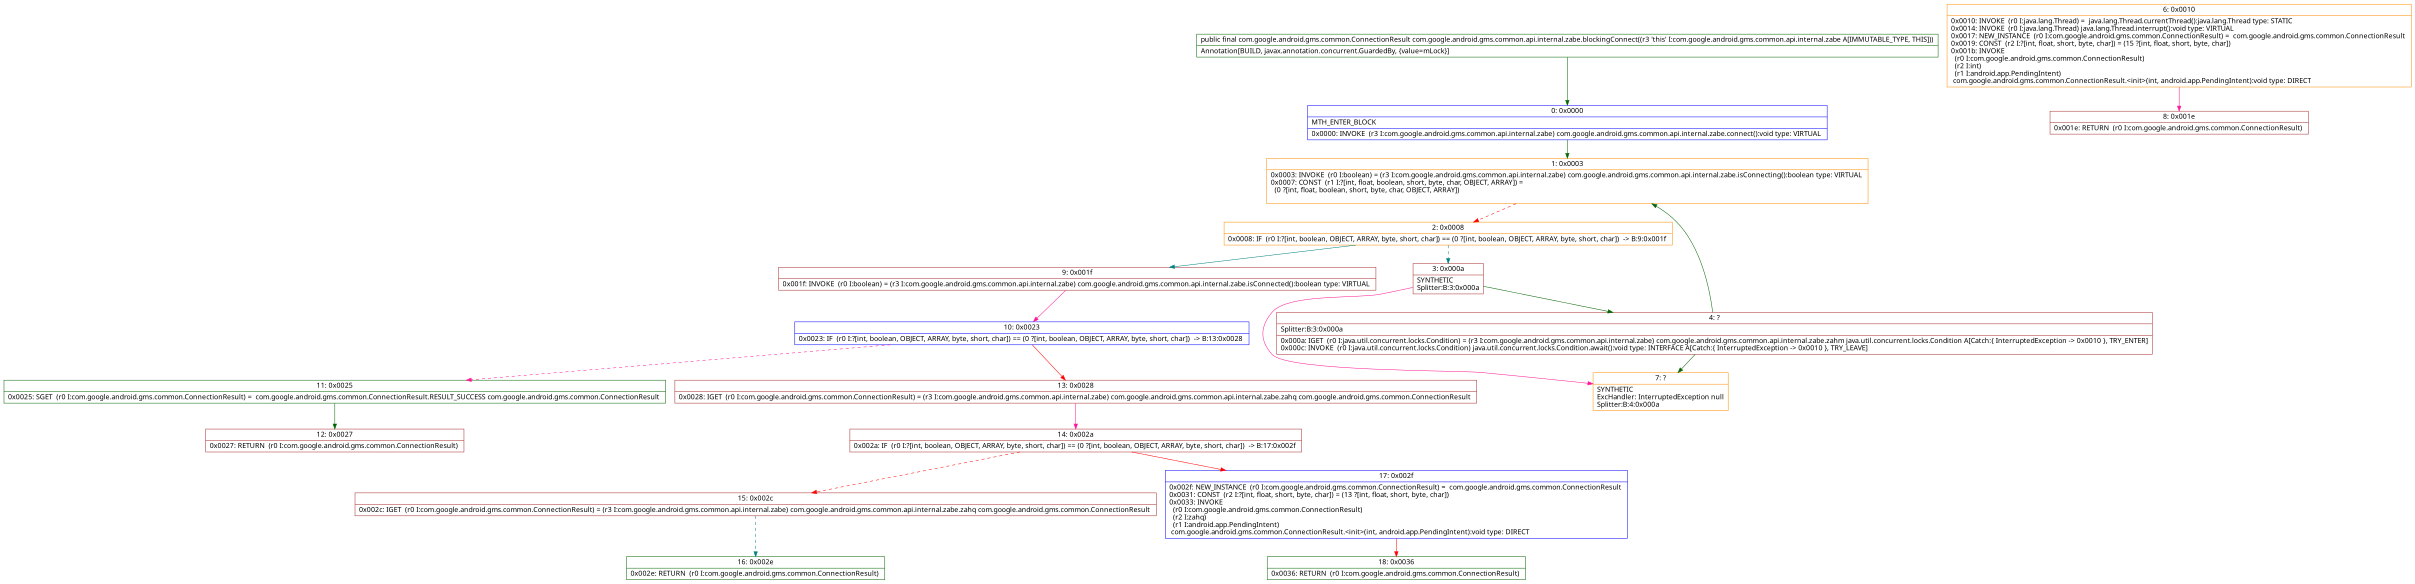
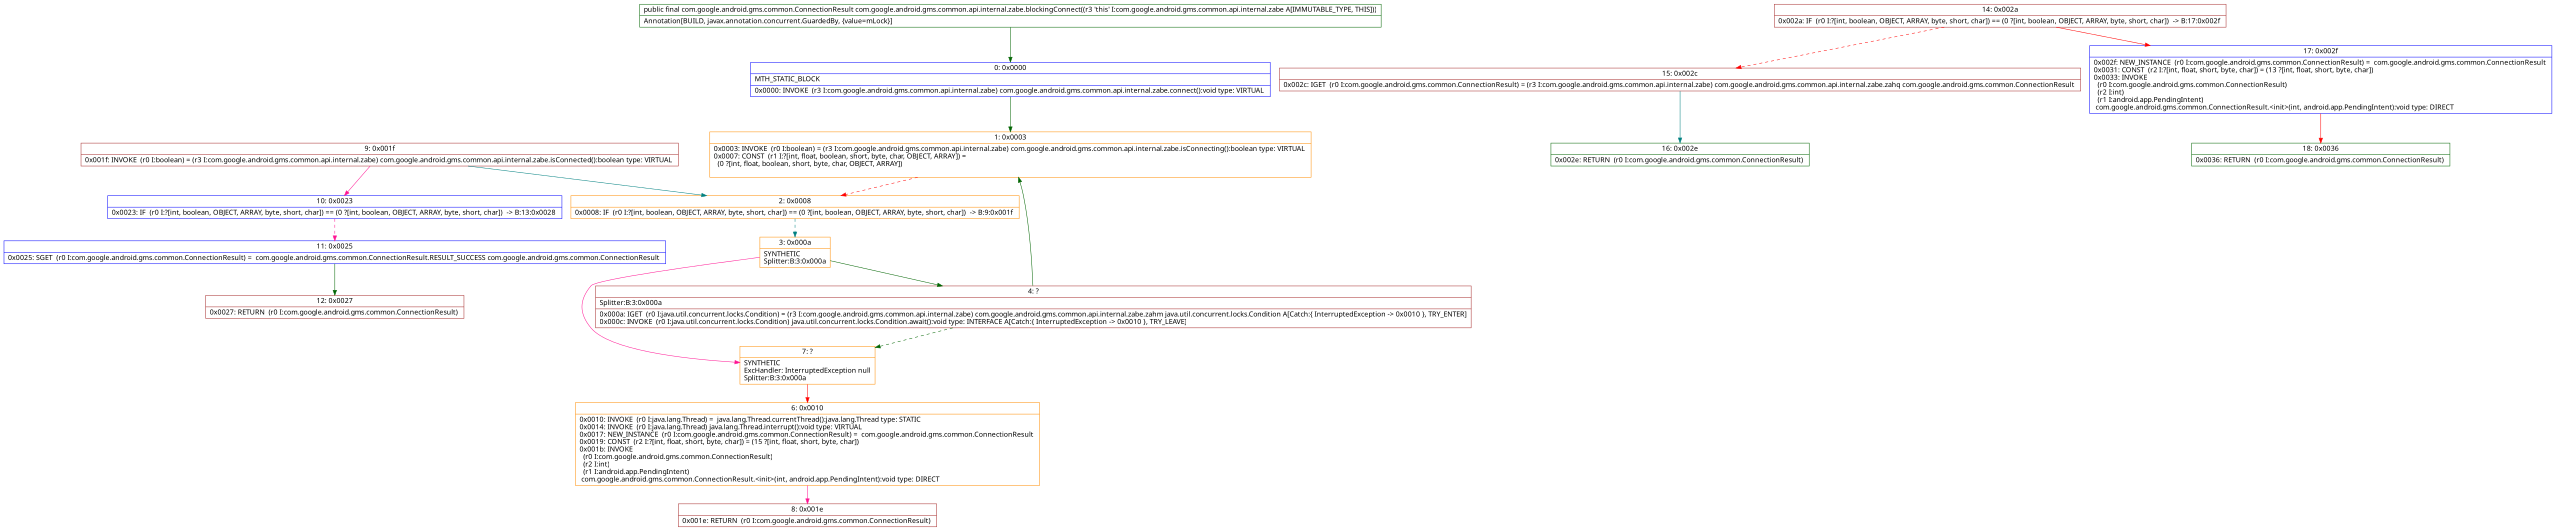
(1344, 122) -> (788, 79)
(1265, 256) -> (585, 181)
(1448, 279) -> (795, 252)
(1688, 362) -> (916, 337)
none -> (808, 391)
(335, 392) -> (335, 252)
(1076, 392) -> none
(1628, 405) -> (775, 378)
(1188, 517) -> (2109, 92)
(756, 534) -> (1680, 114)
